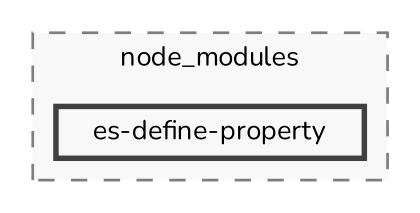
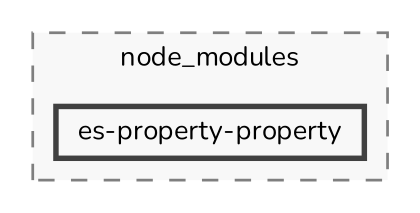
(210, 132) -> (210, 132)
